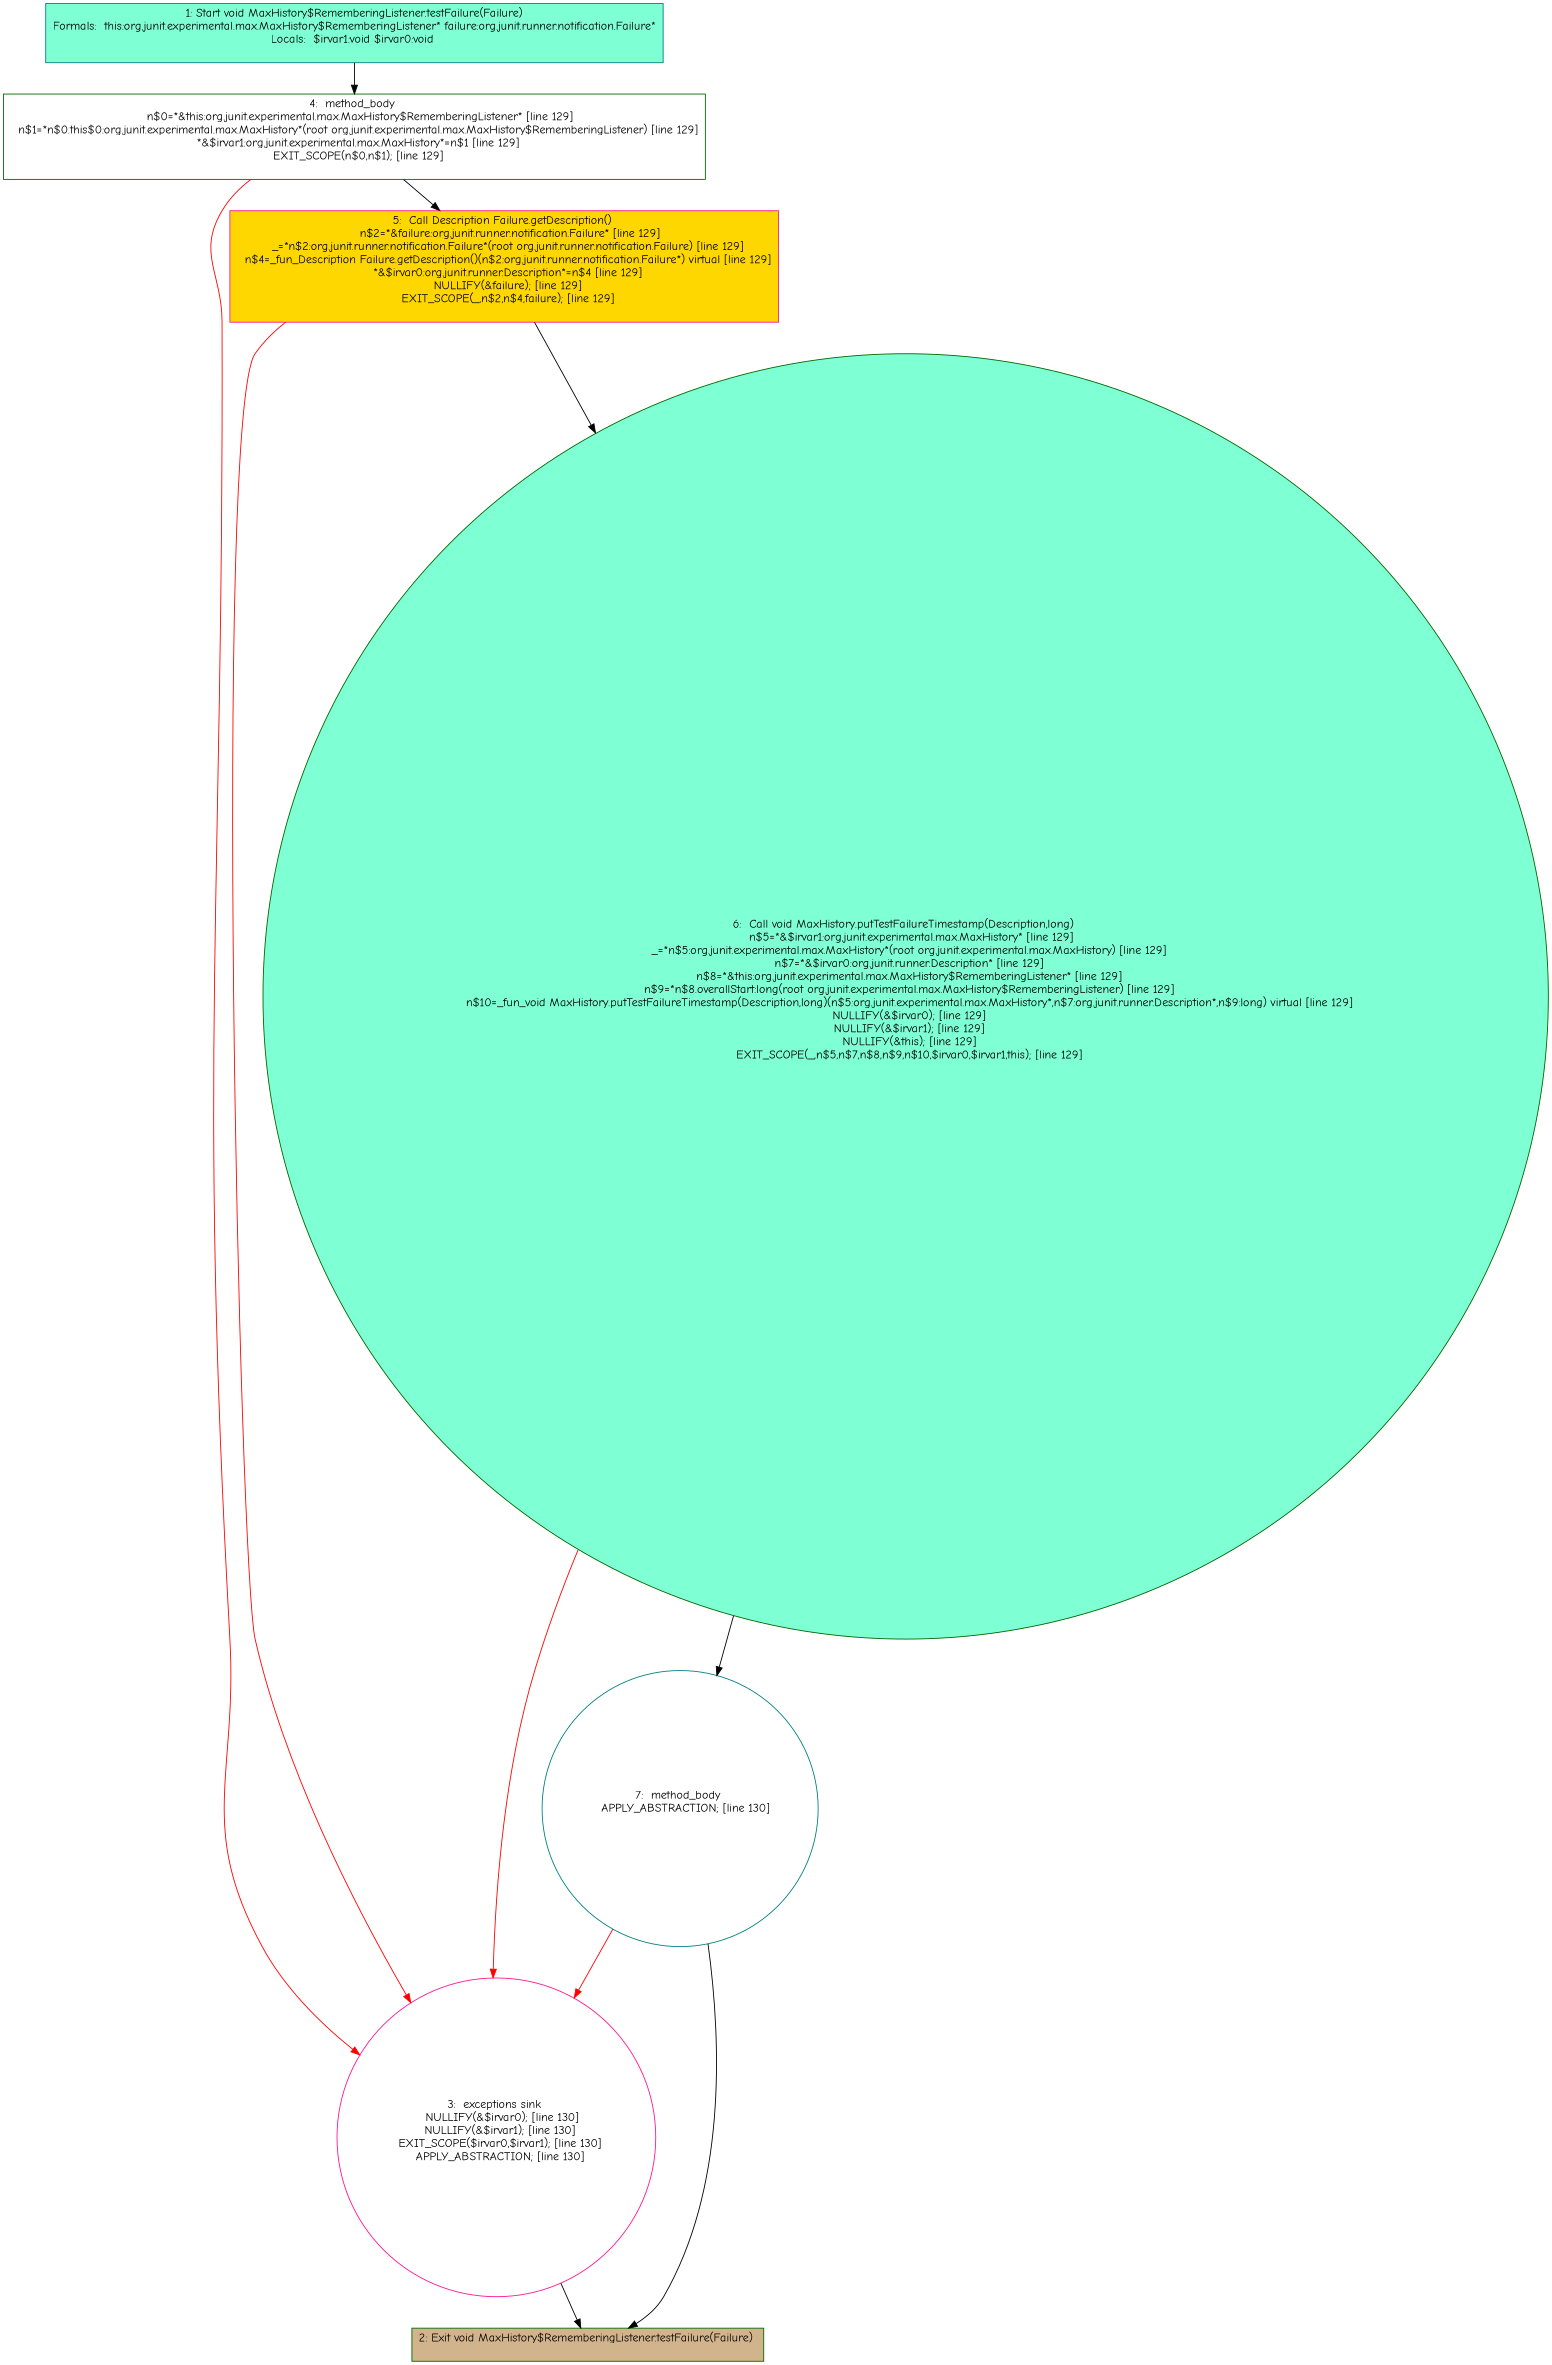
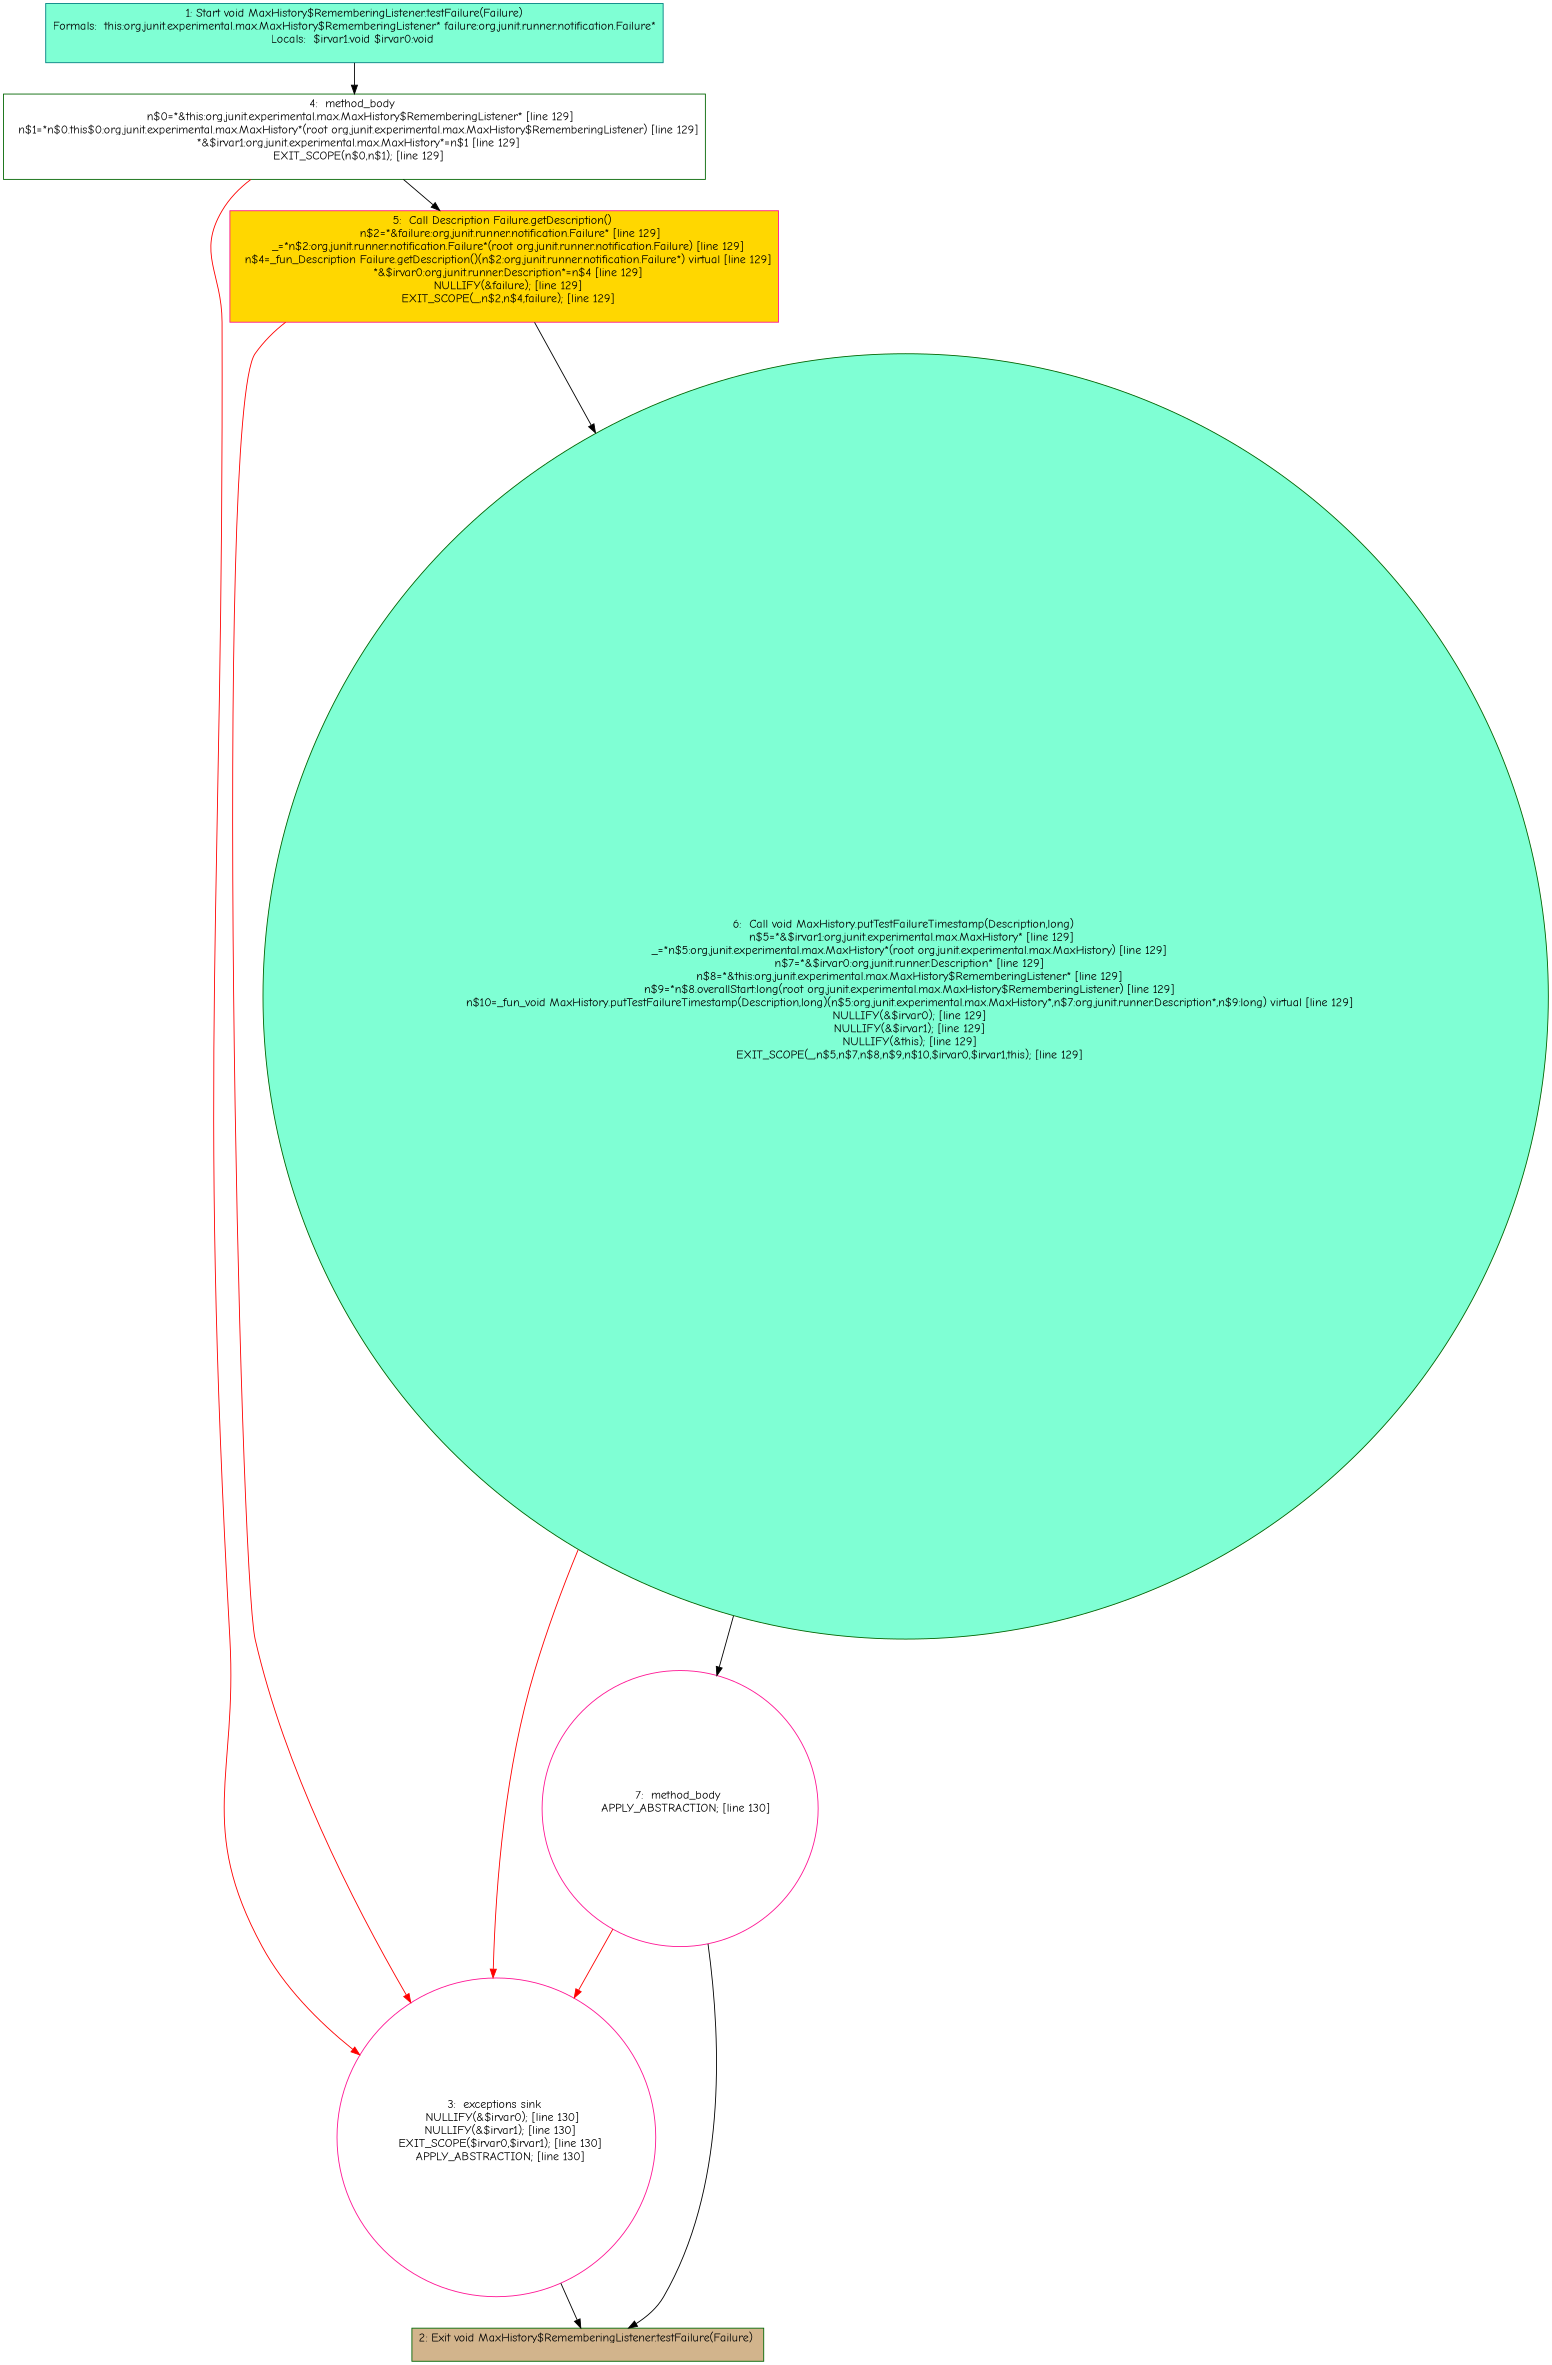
(680, 1809) -> (680, 1809)
